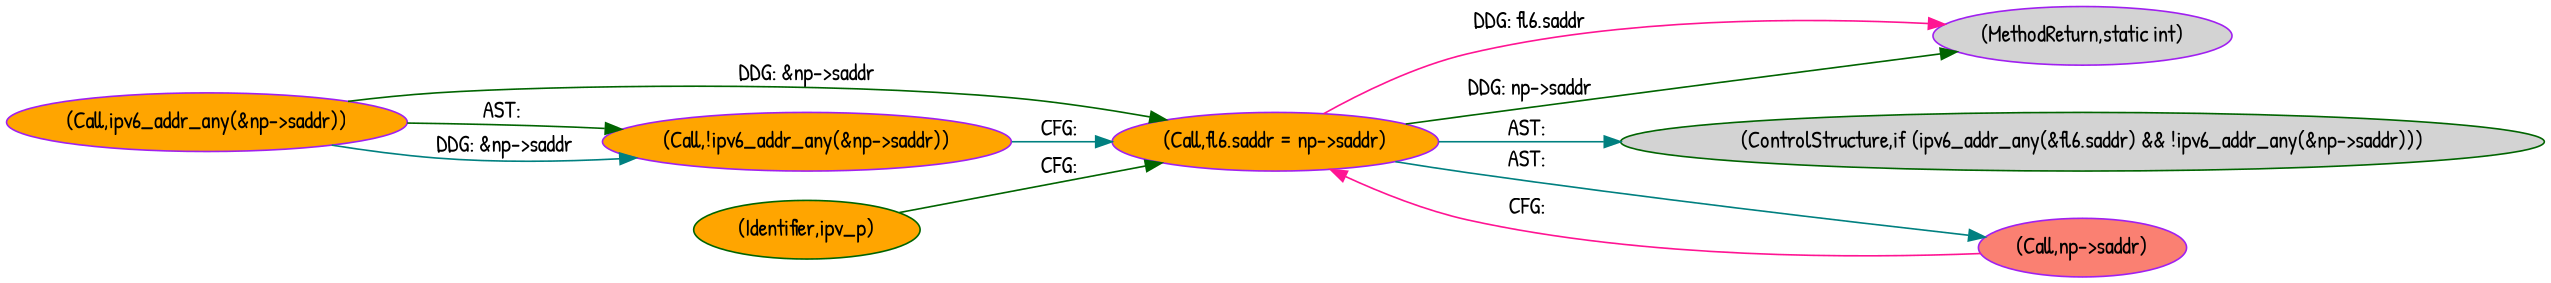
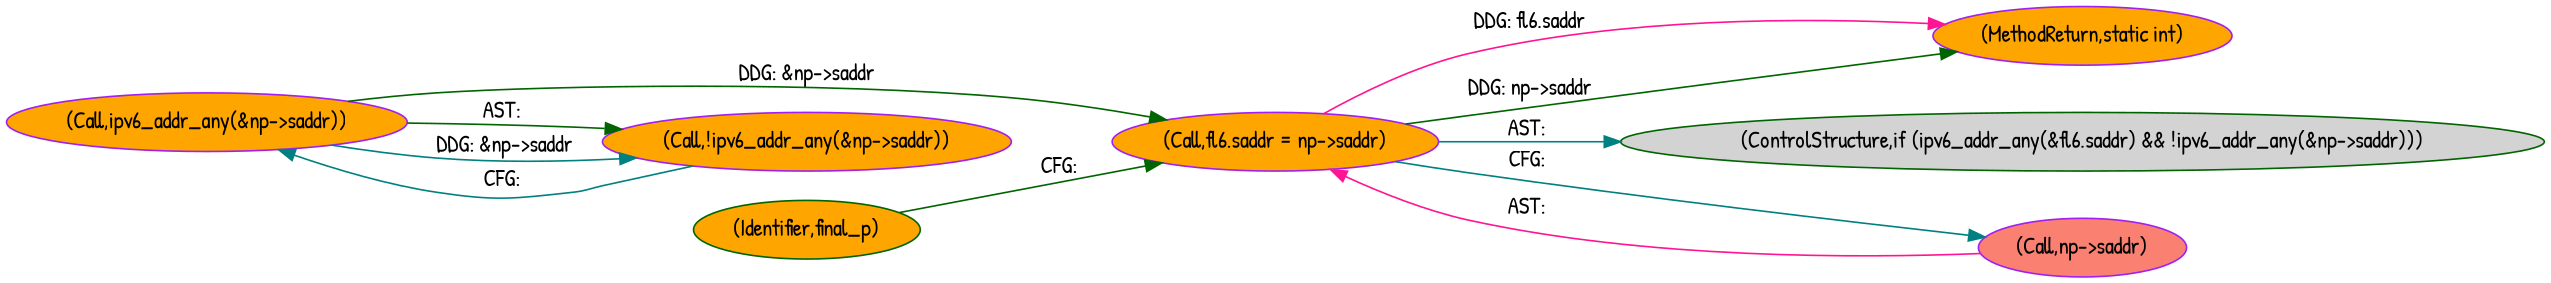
(2083, 36) -> (2083, 36)
(1054, 142) -> (492, 198)
(1530, 160) -> (1530, 160)
(1530, 208) -> (1530, 208)
(807, 230) -> (807, 230)
